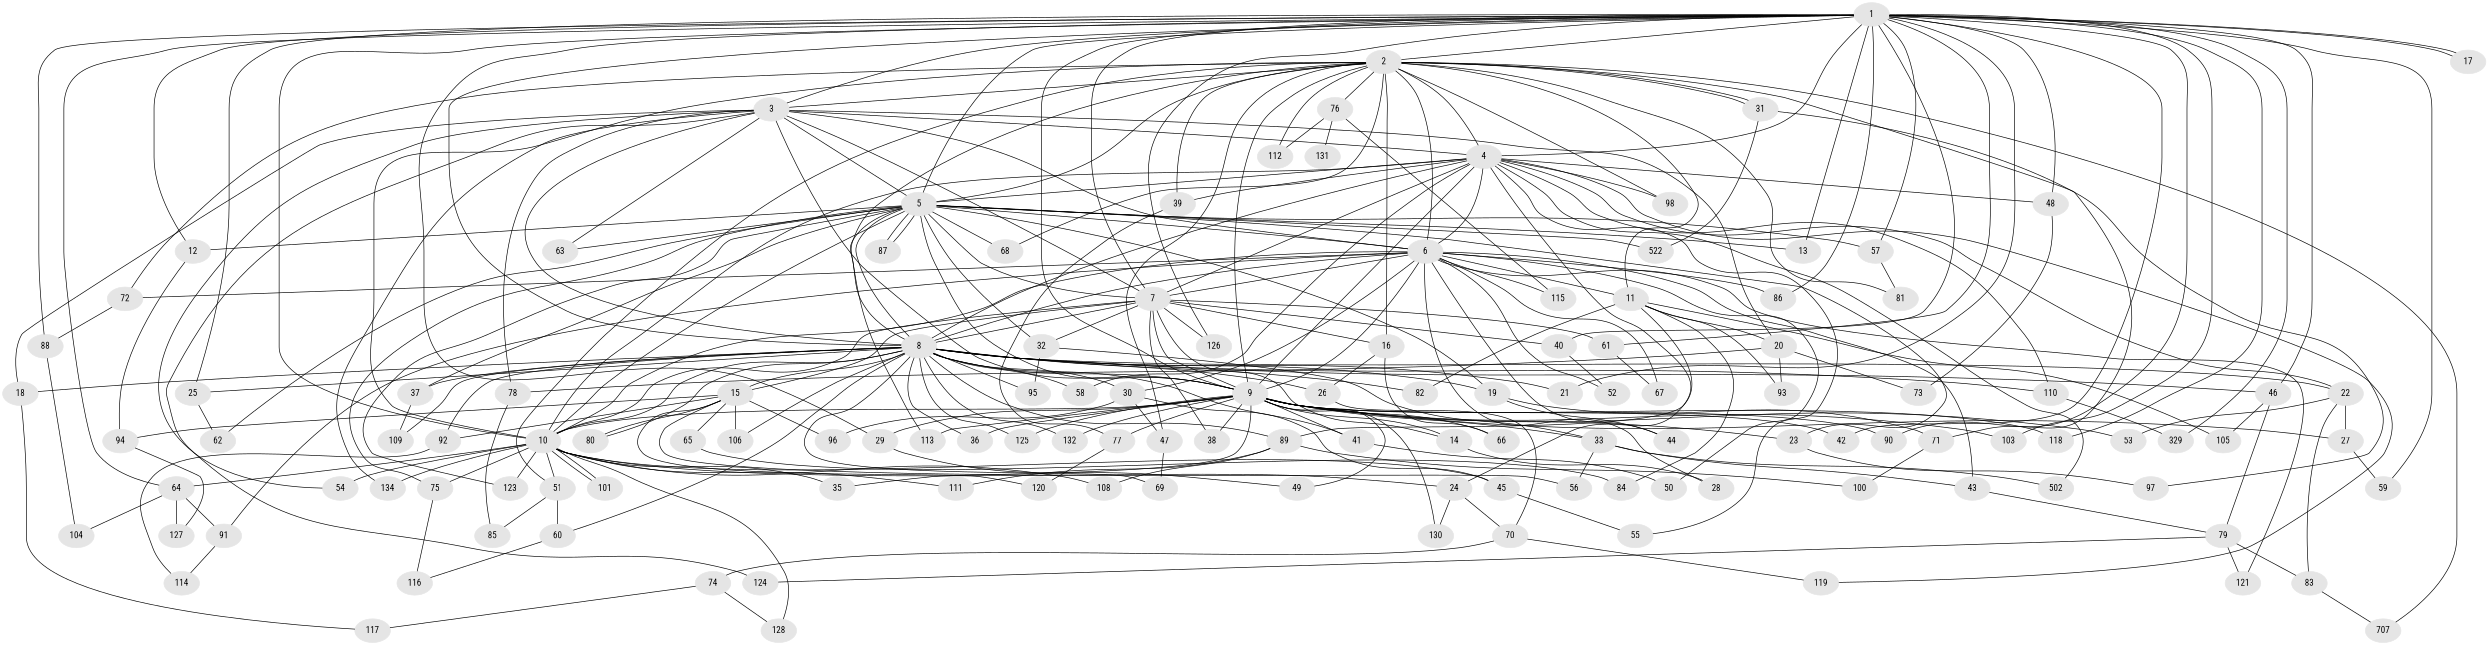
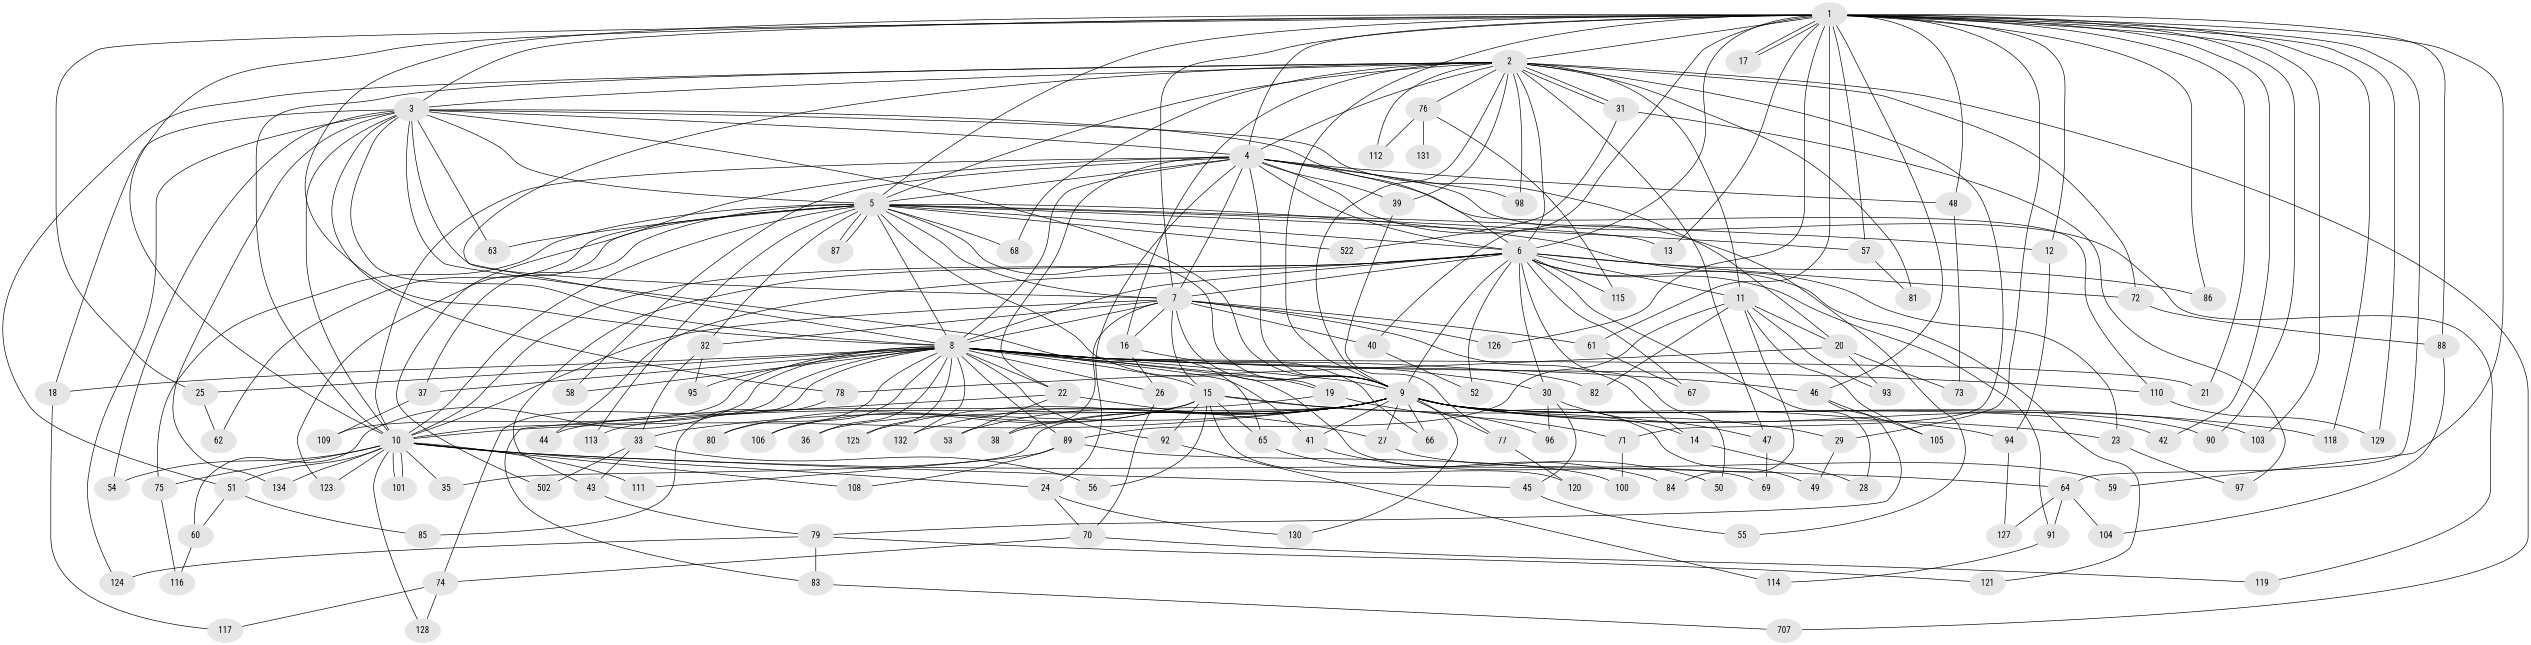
none -> (1703, 147)
none -> (307, 261)
none -> (792, 312)
none -> (633, 412)
(2176, 441) -> (2378, 441)
